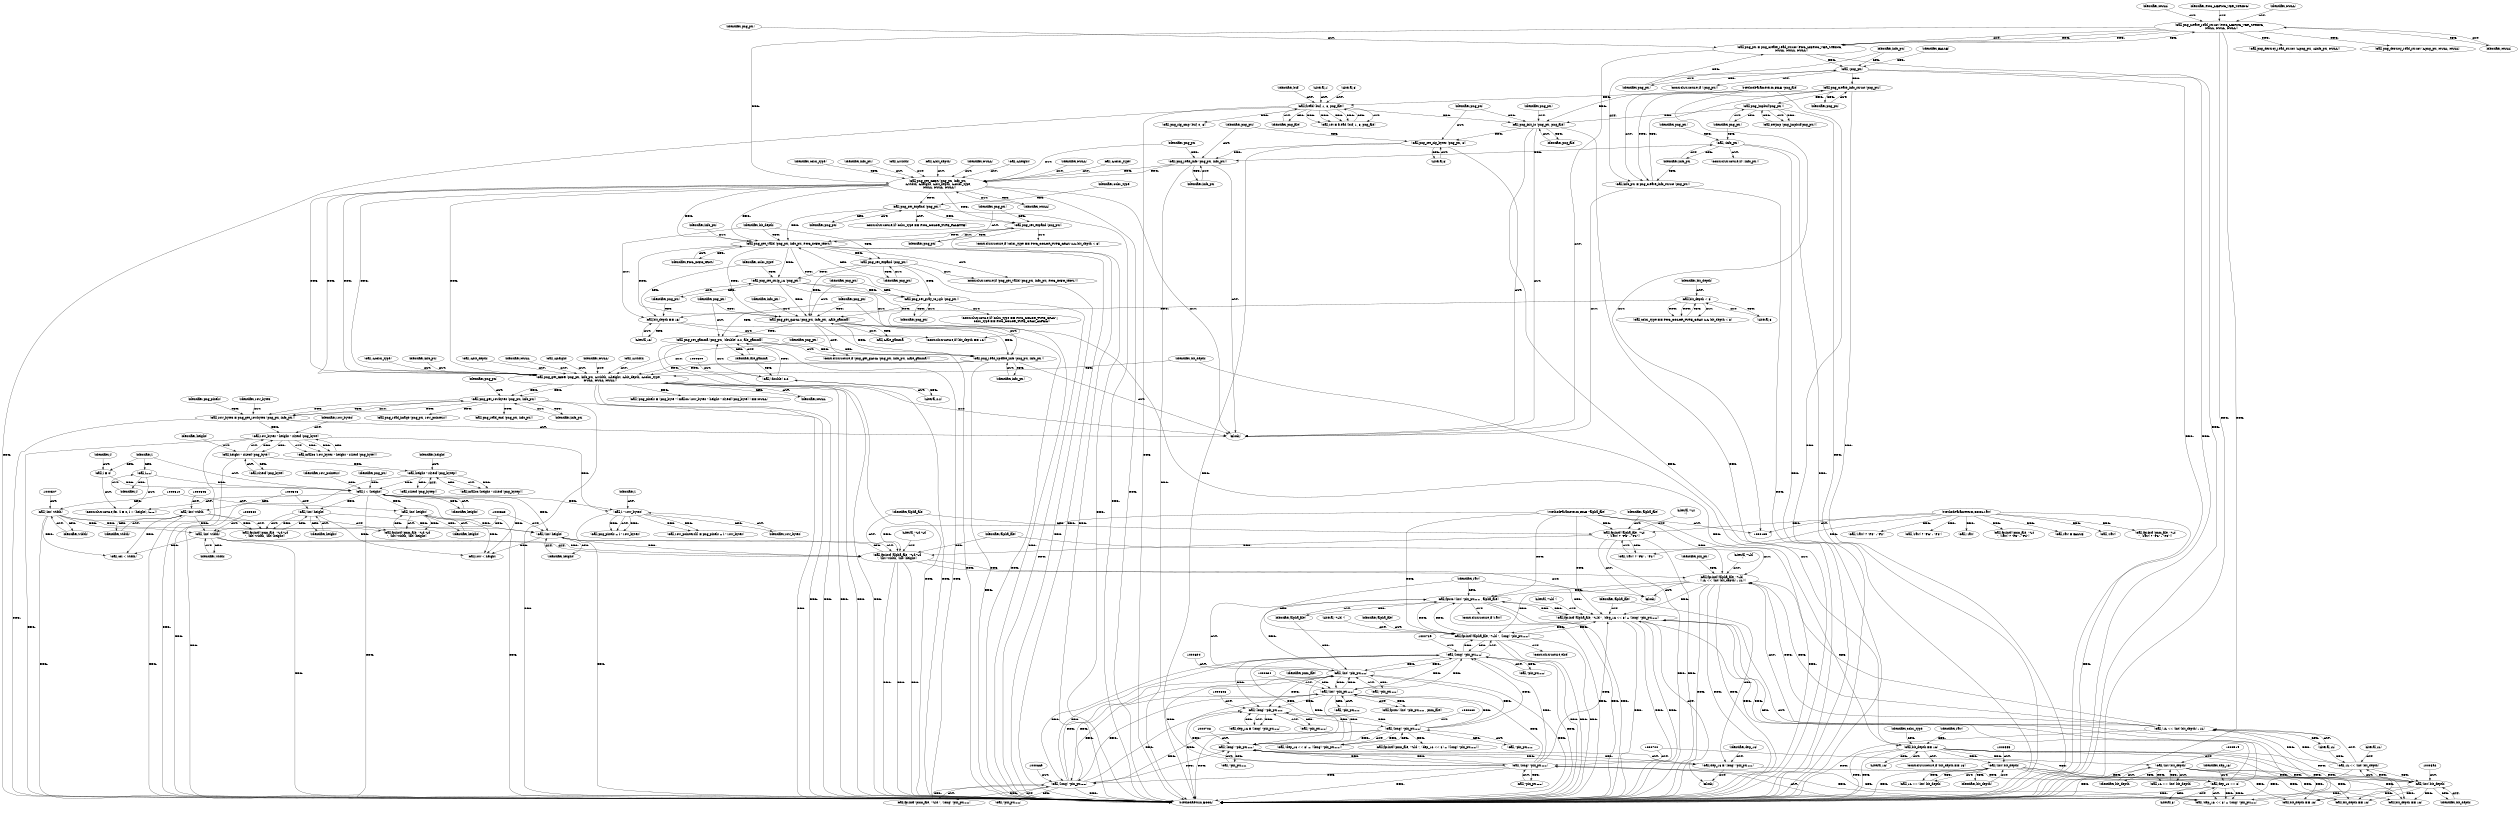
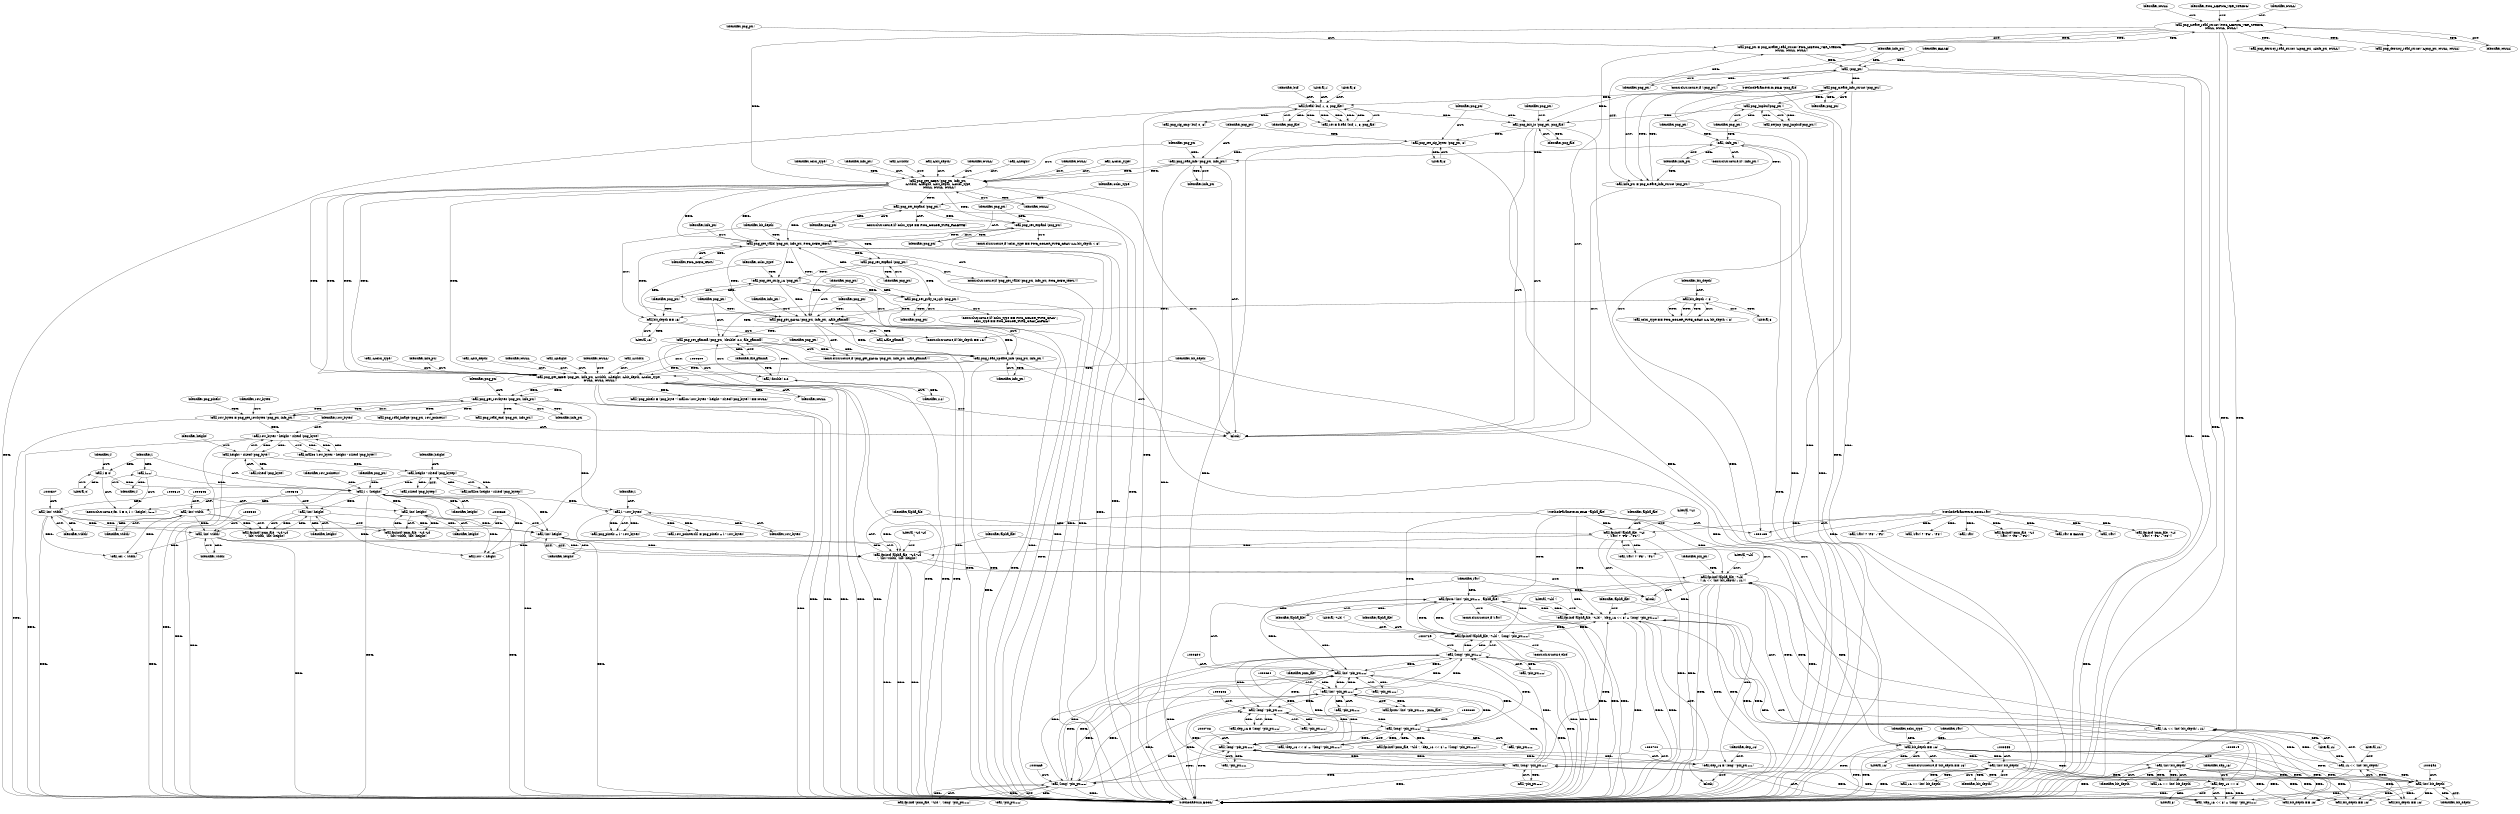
none -> (1755, 174)
(933, 399) -> (933, 399)
none -> (81, 492)
